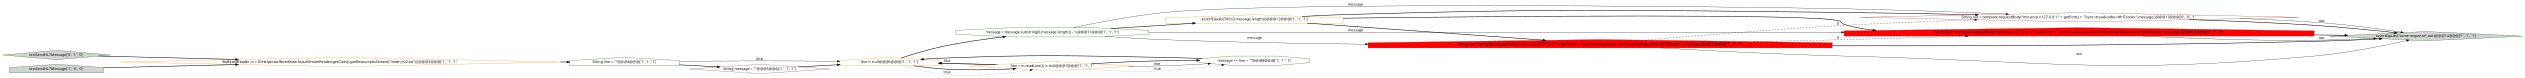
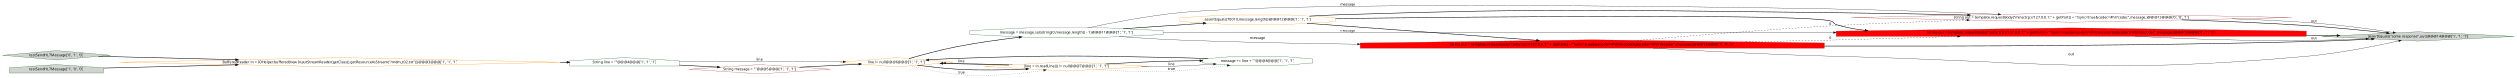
(1255, 19) -> (1258, 20)
(889, 62) -> (896, 62)
